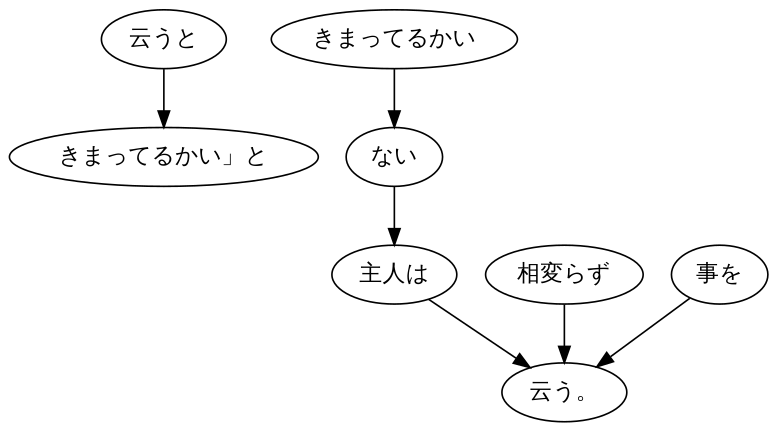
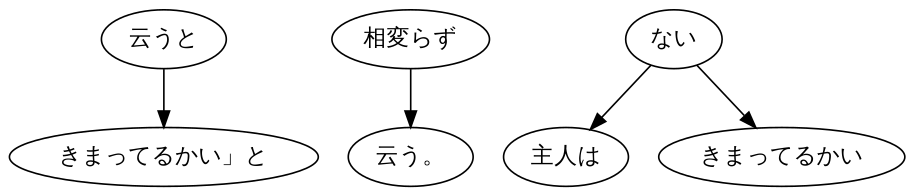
(394, 90) -> (721, 90)
(720, 275) -> none
(472, 329) -> none
